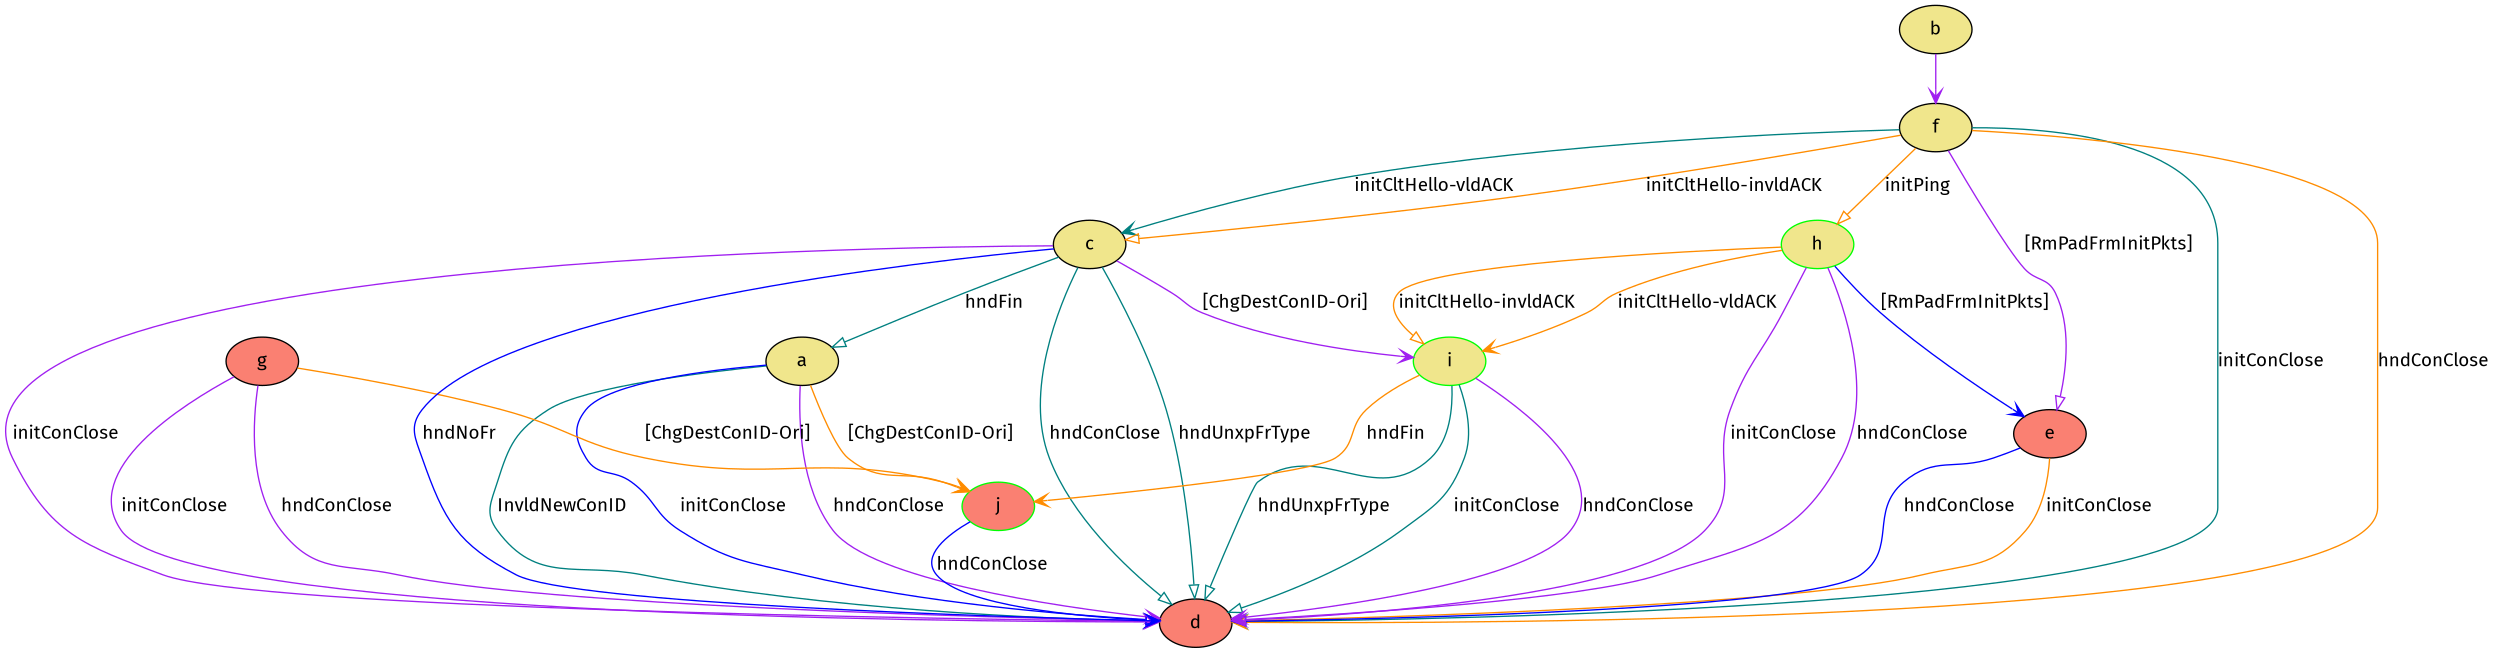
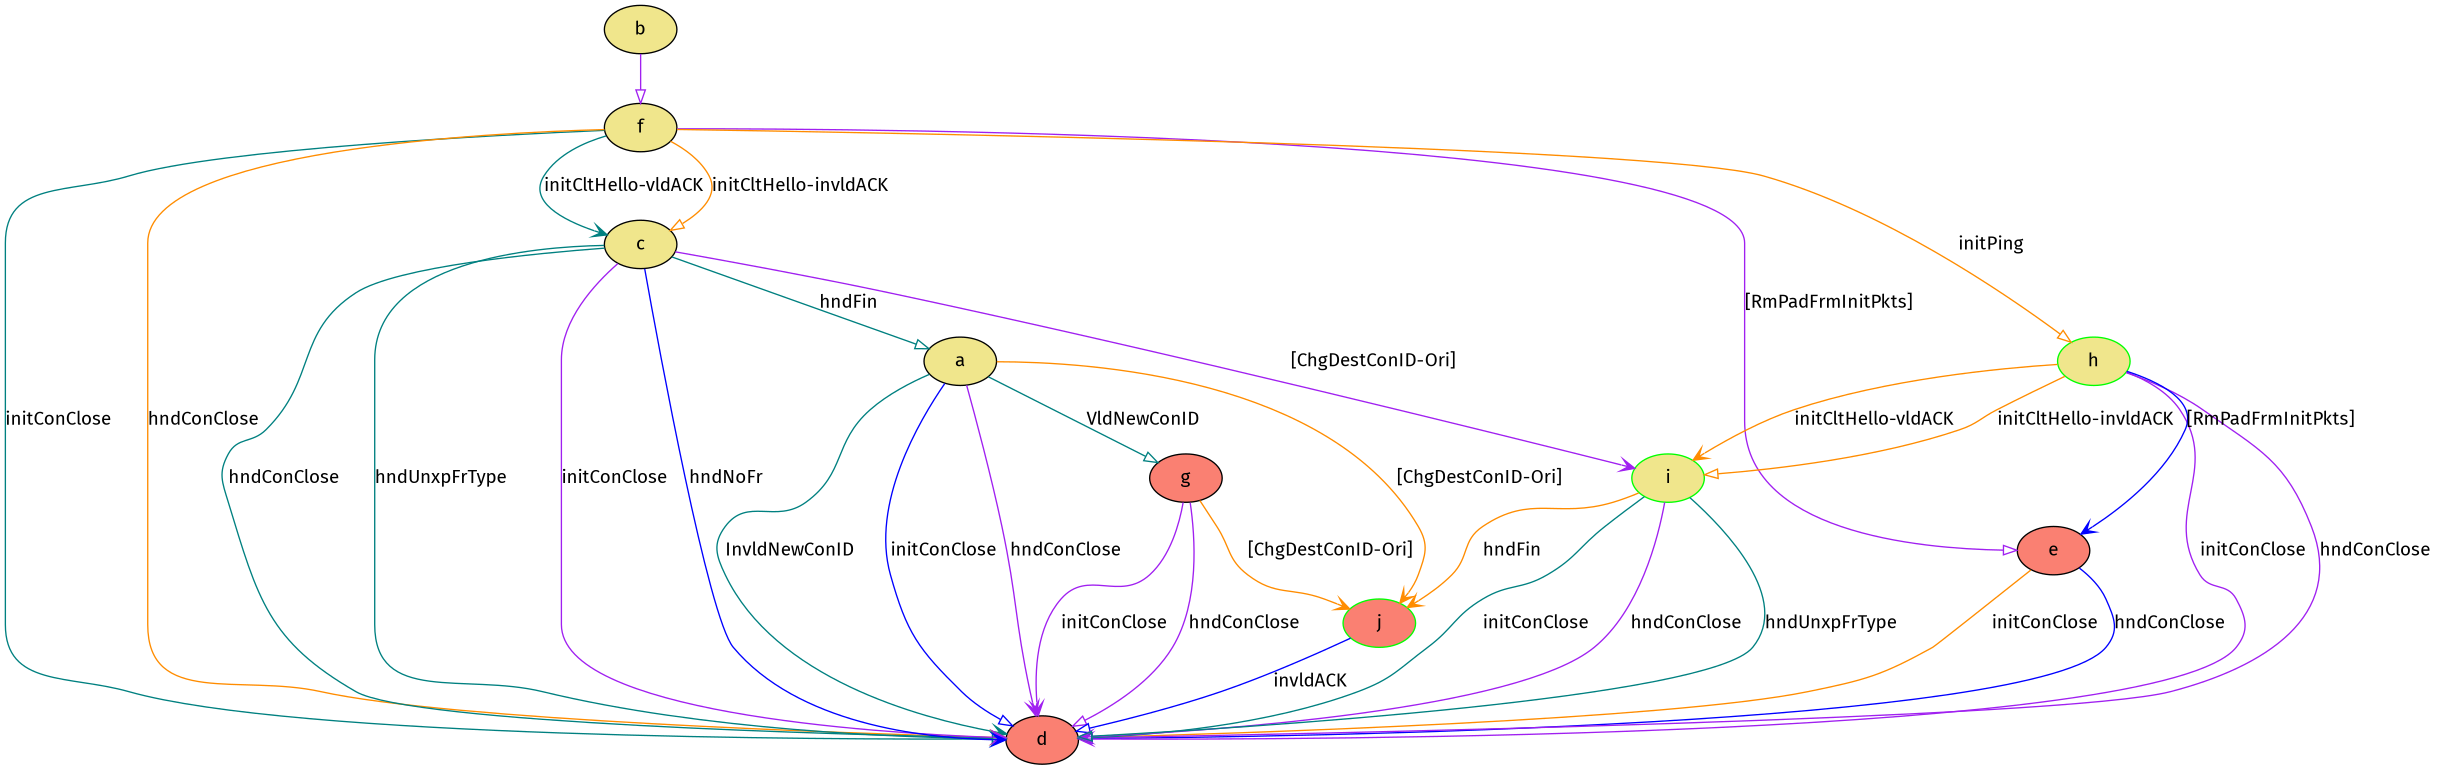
(1936, 72) -> (641, 72)
none -> (1067, 417)
(995, 565) -> (1313, 682)
